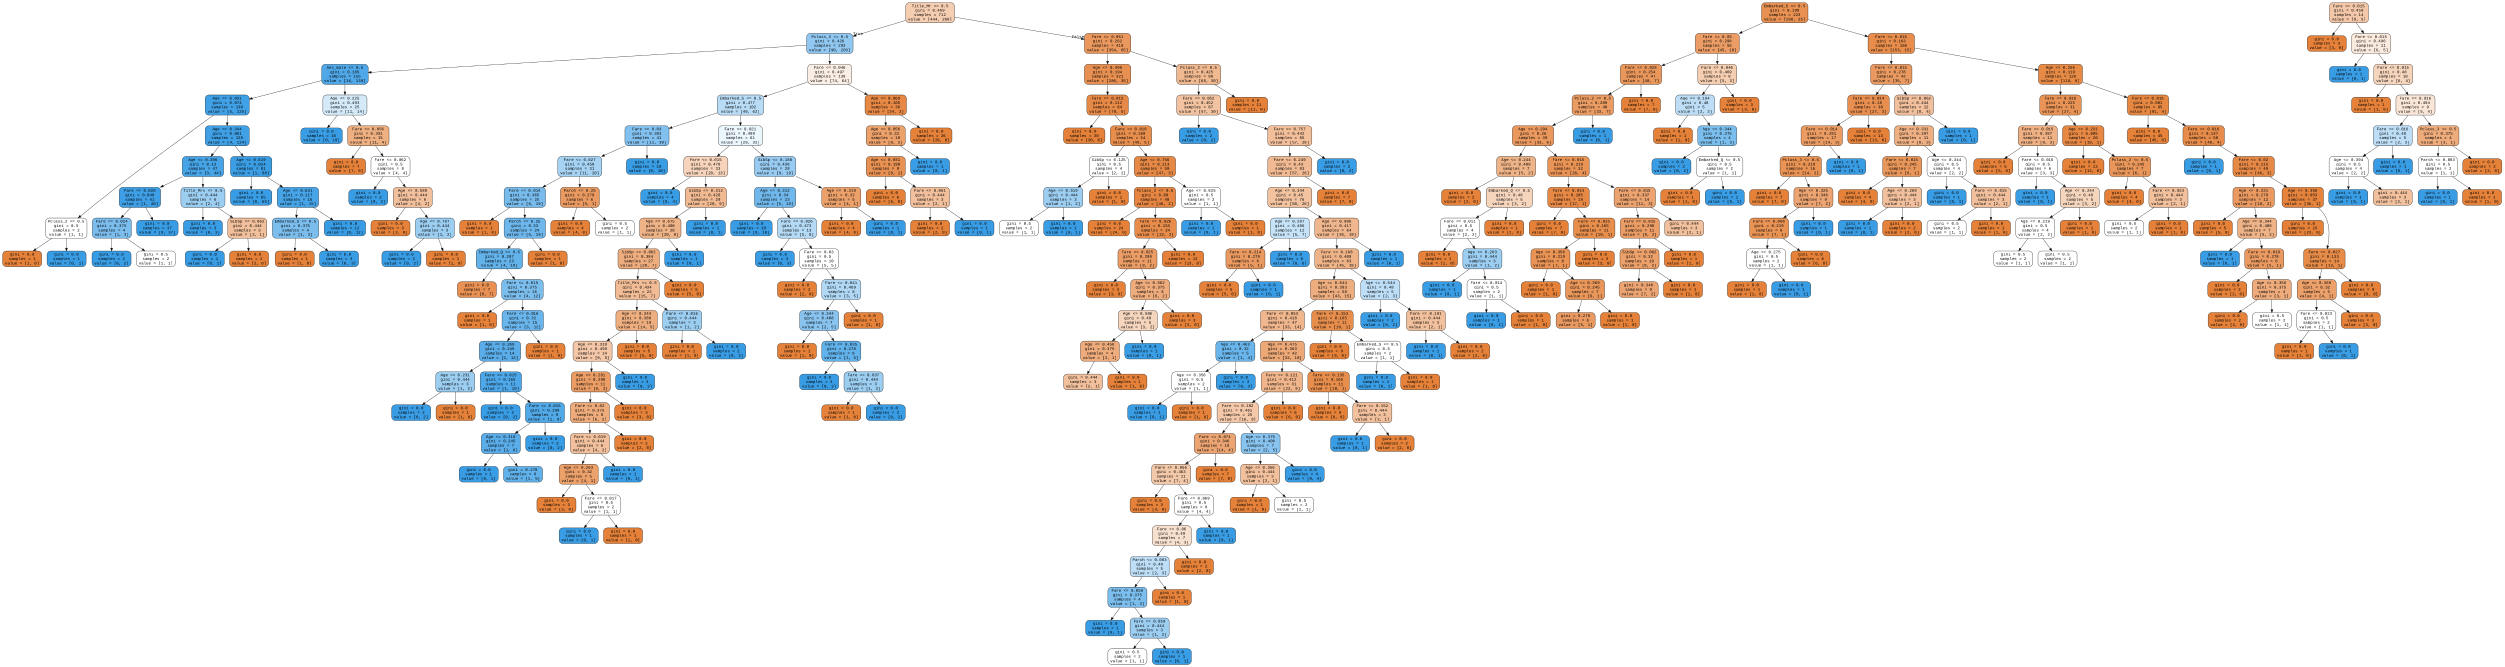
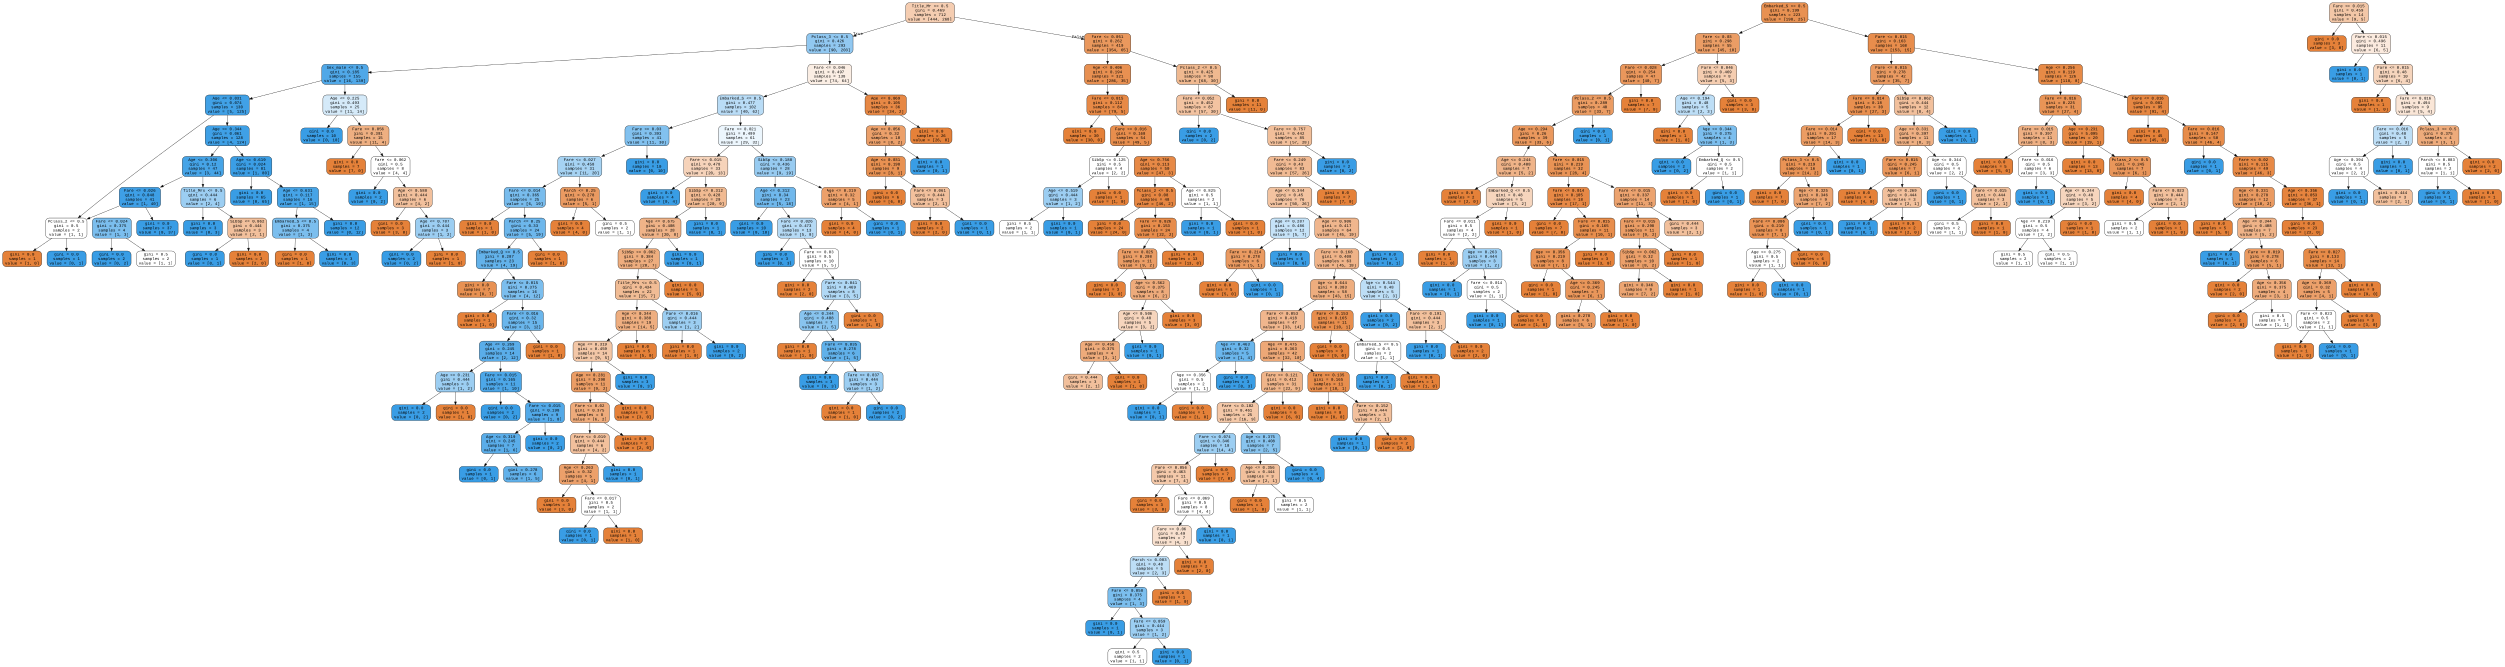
(1695, 105) -> (1695, 105)
(1142, 150) -> none
(1523, 150) -> (1526, 153)
(127, 212) -> (104, 212)
(2328, 225) -> (2312, 241)
(1215, 443) -> (1215, 443)
